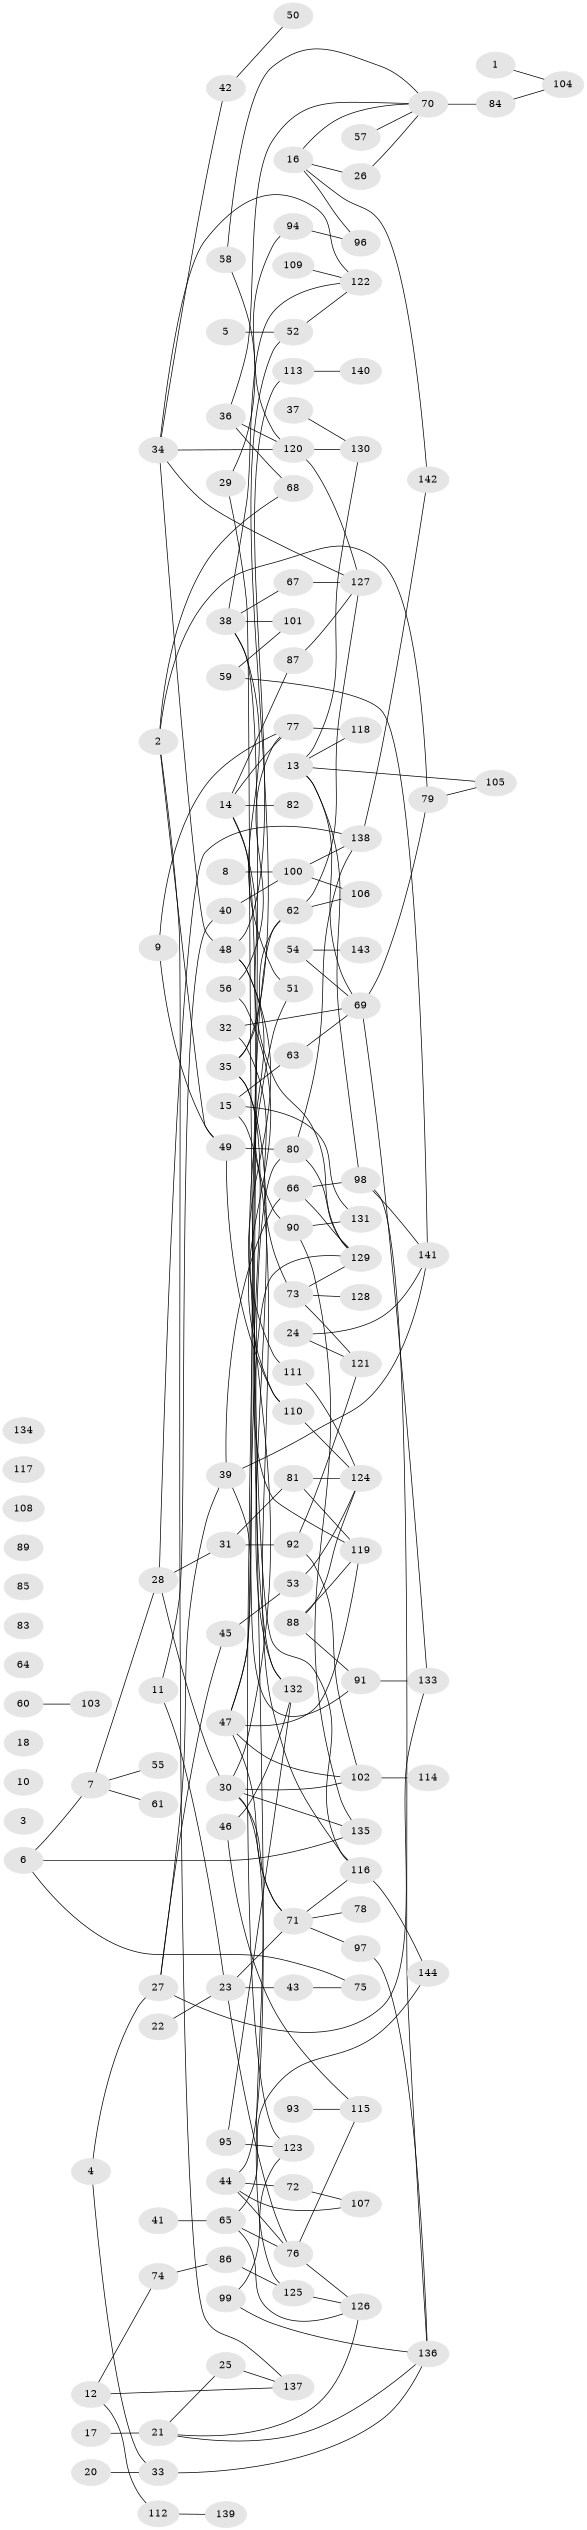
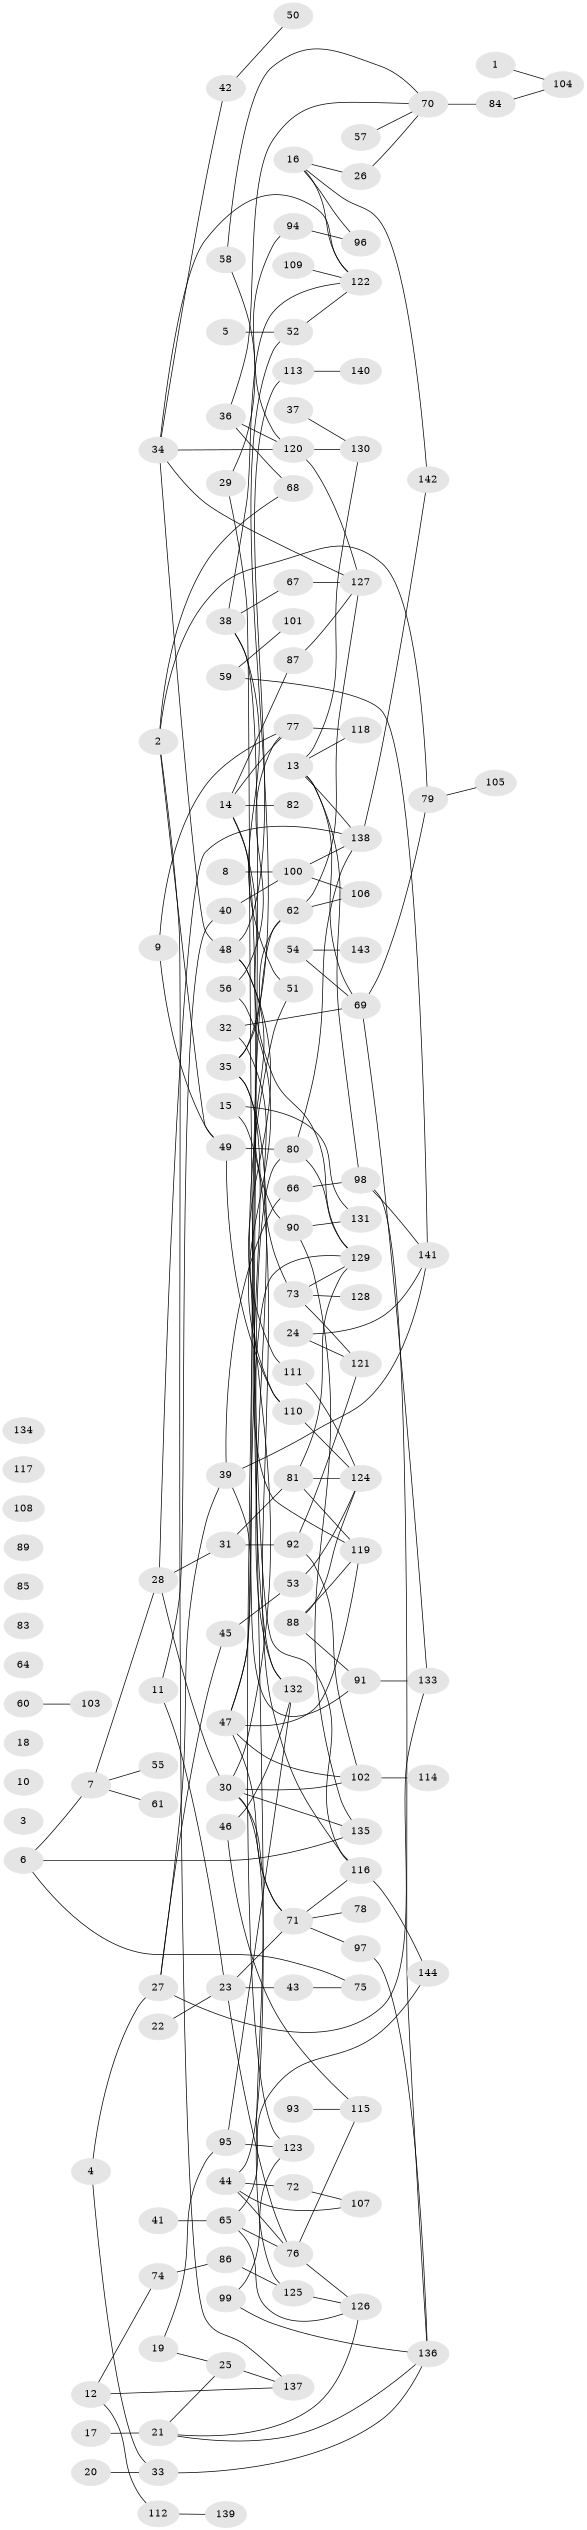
(350, 114) -> (324, 208)
(262, 622) -> none
(394, 775) -> (328, 802)
(293, 1056) -> none
(323, 1218) -> (322, 1366)
none -> (158, 2349)
